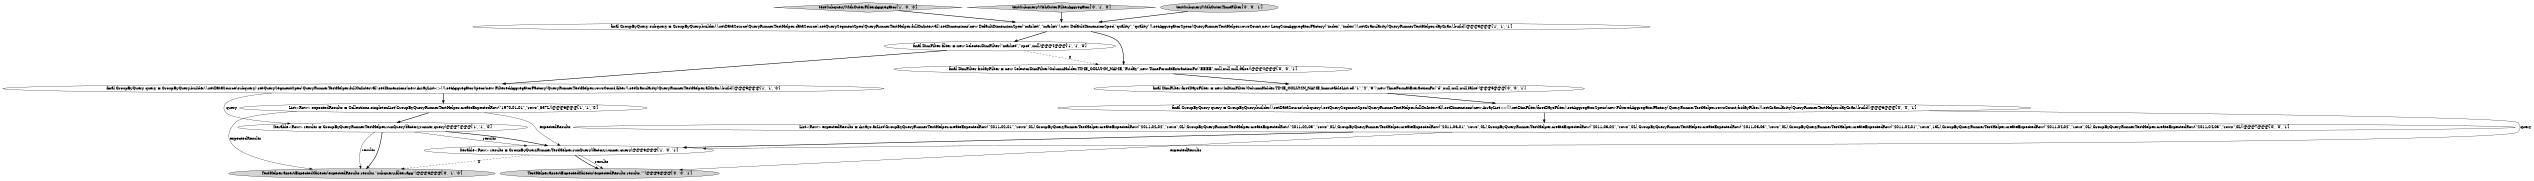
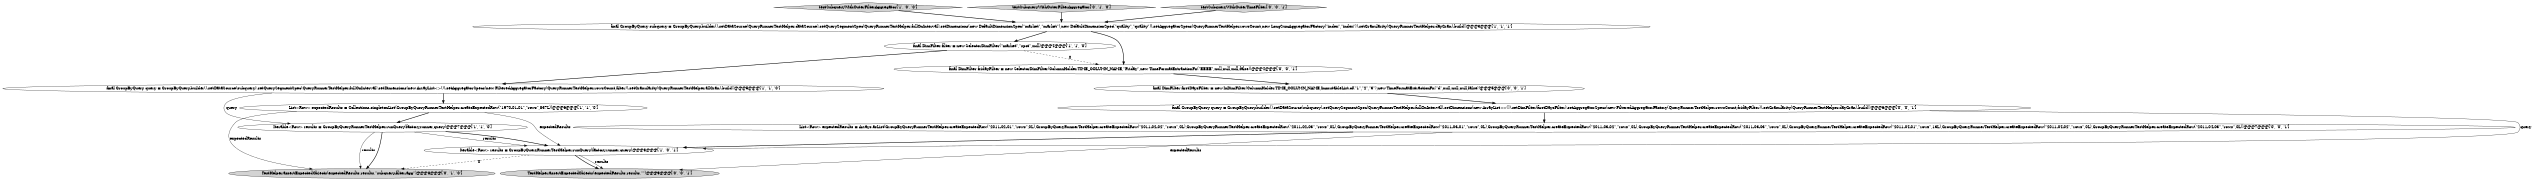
(1219, 7) -> (1244, 7)
